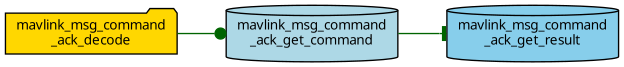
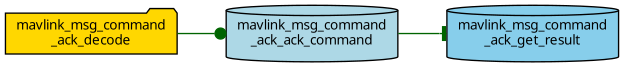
(312, 34) -> (312, 34)
